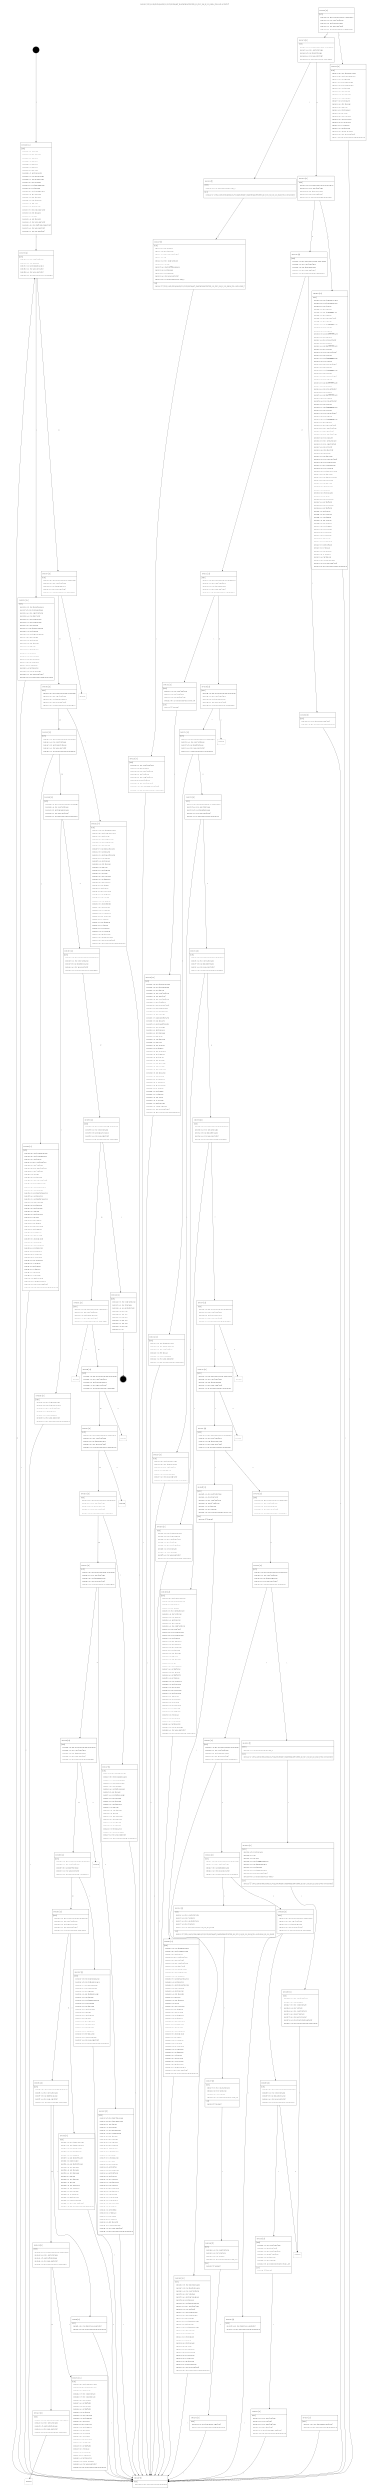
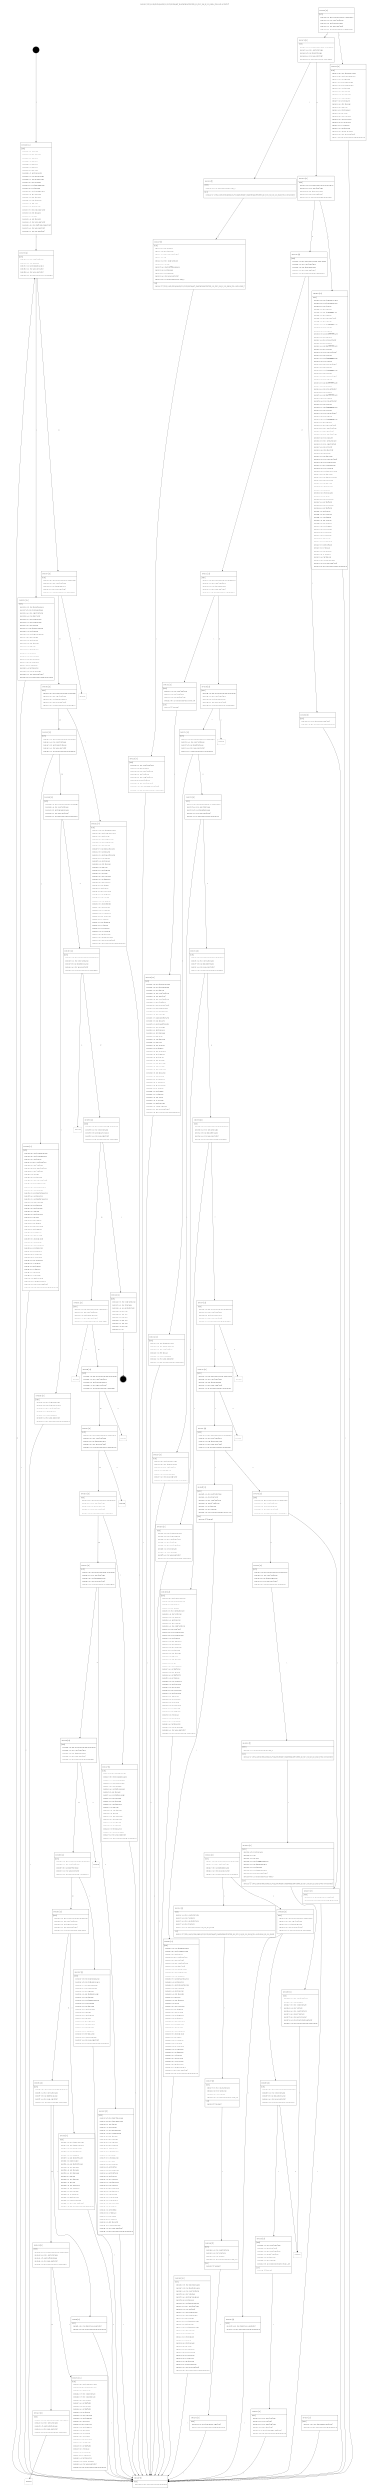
none -> (78, 1130)
(222, 1750) -> none
none -> (321, 1896)
